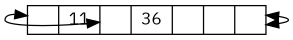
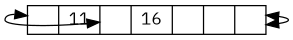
(152, 19) -> (152, 19)
